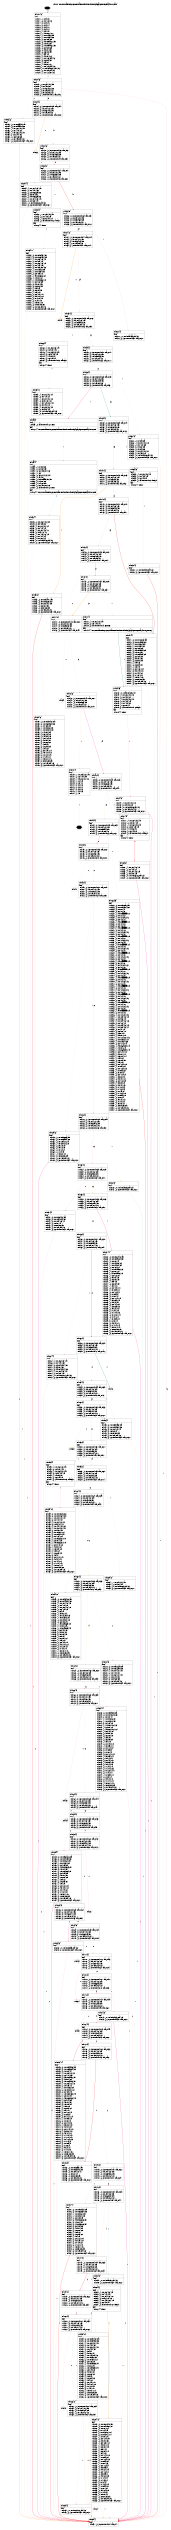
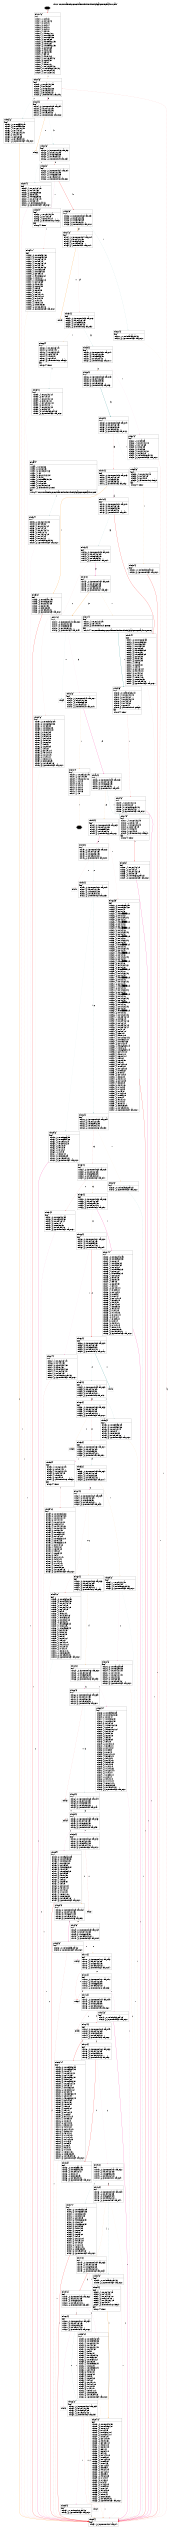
(63, 425) -> none
(102, 1626) -> (119, 1625)
(96, 1991) -> (80, 1994)
